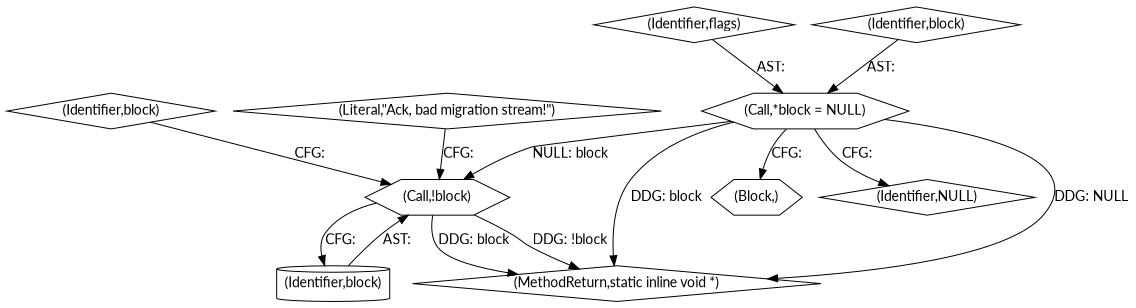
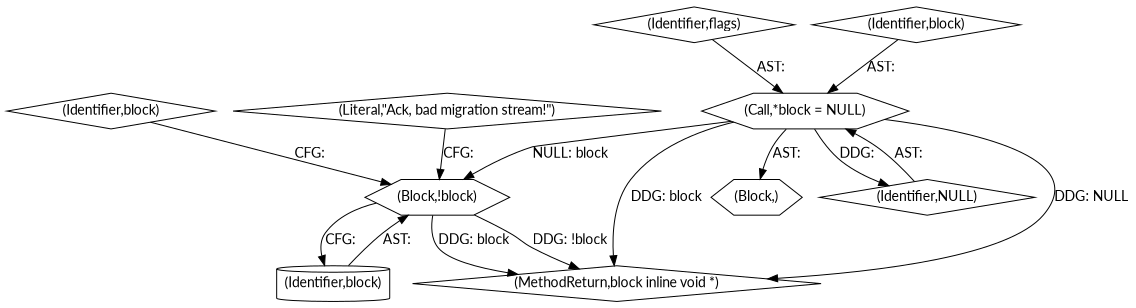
(789, 154) -> (789, 154)
(859, 154) -> (859, 154)
none -> (887, 155)
(437, 197) -> (437, 197)
(617, 284) -> (617, 284)
